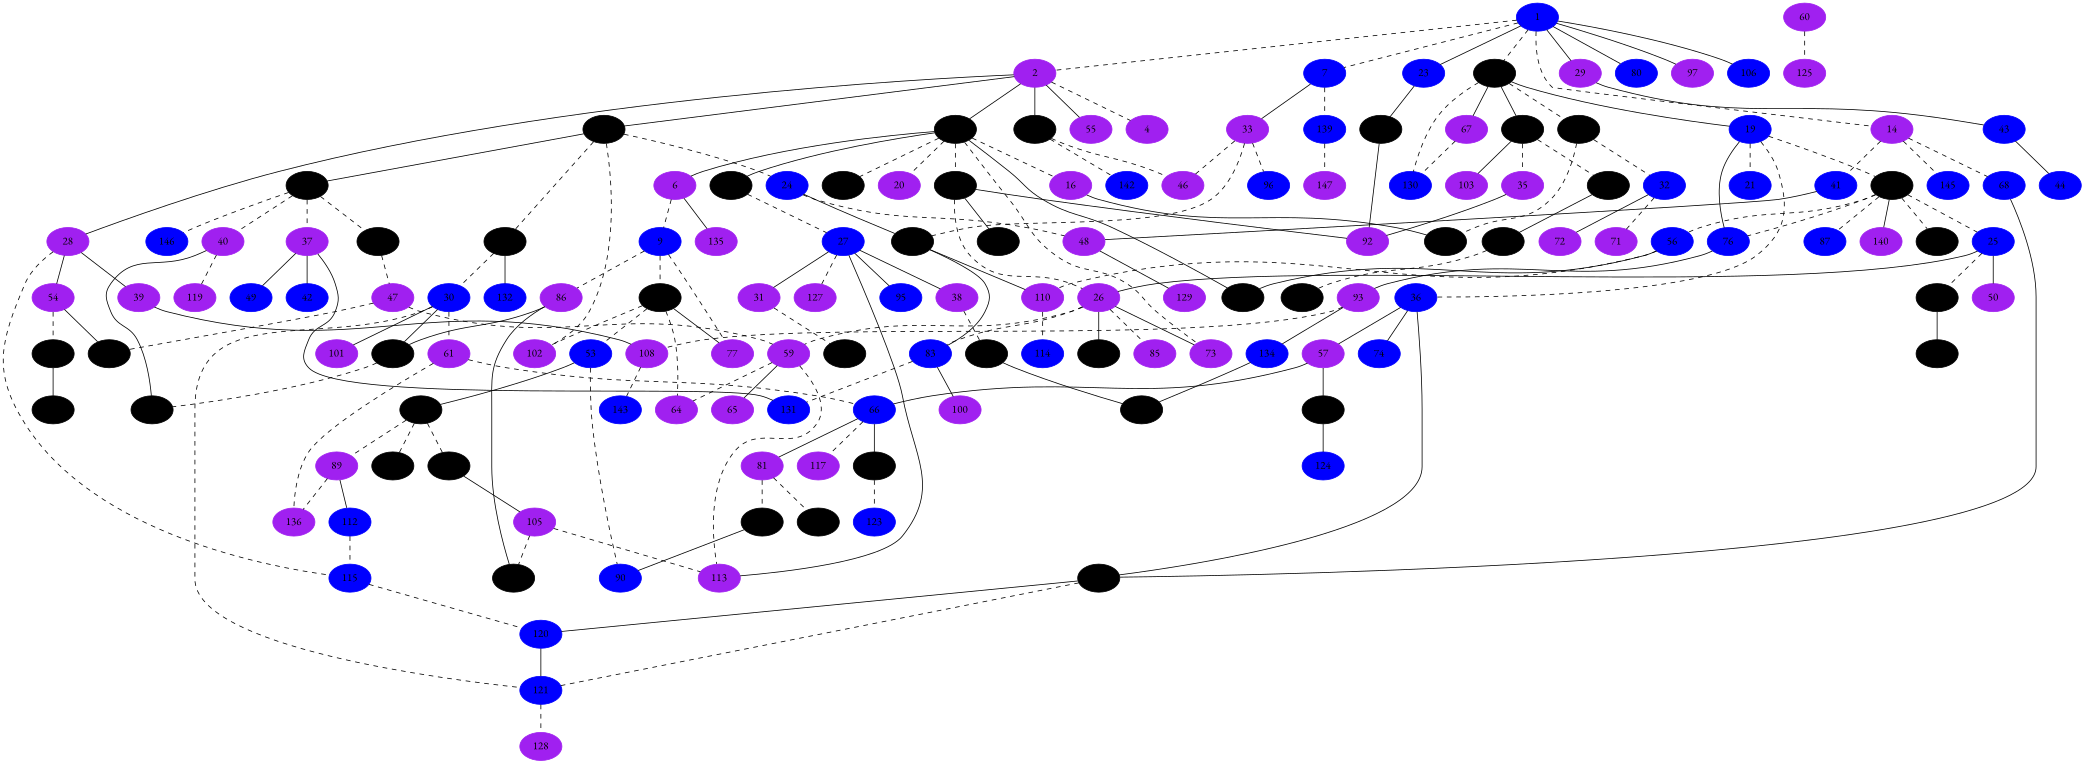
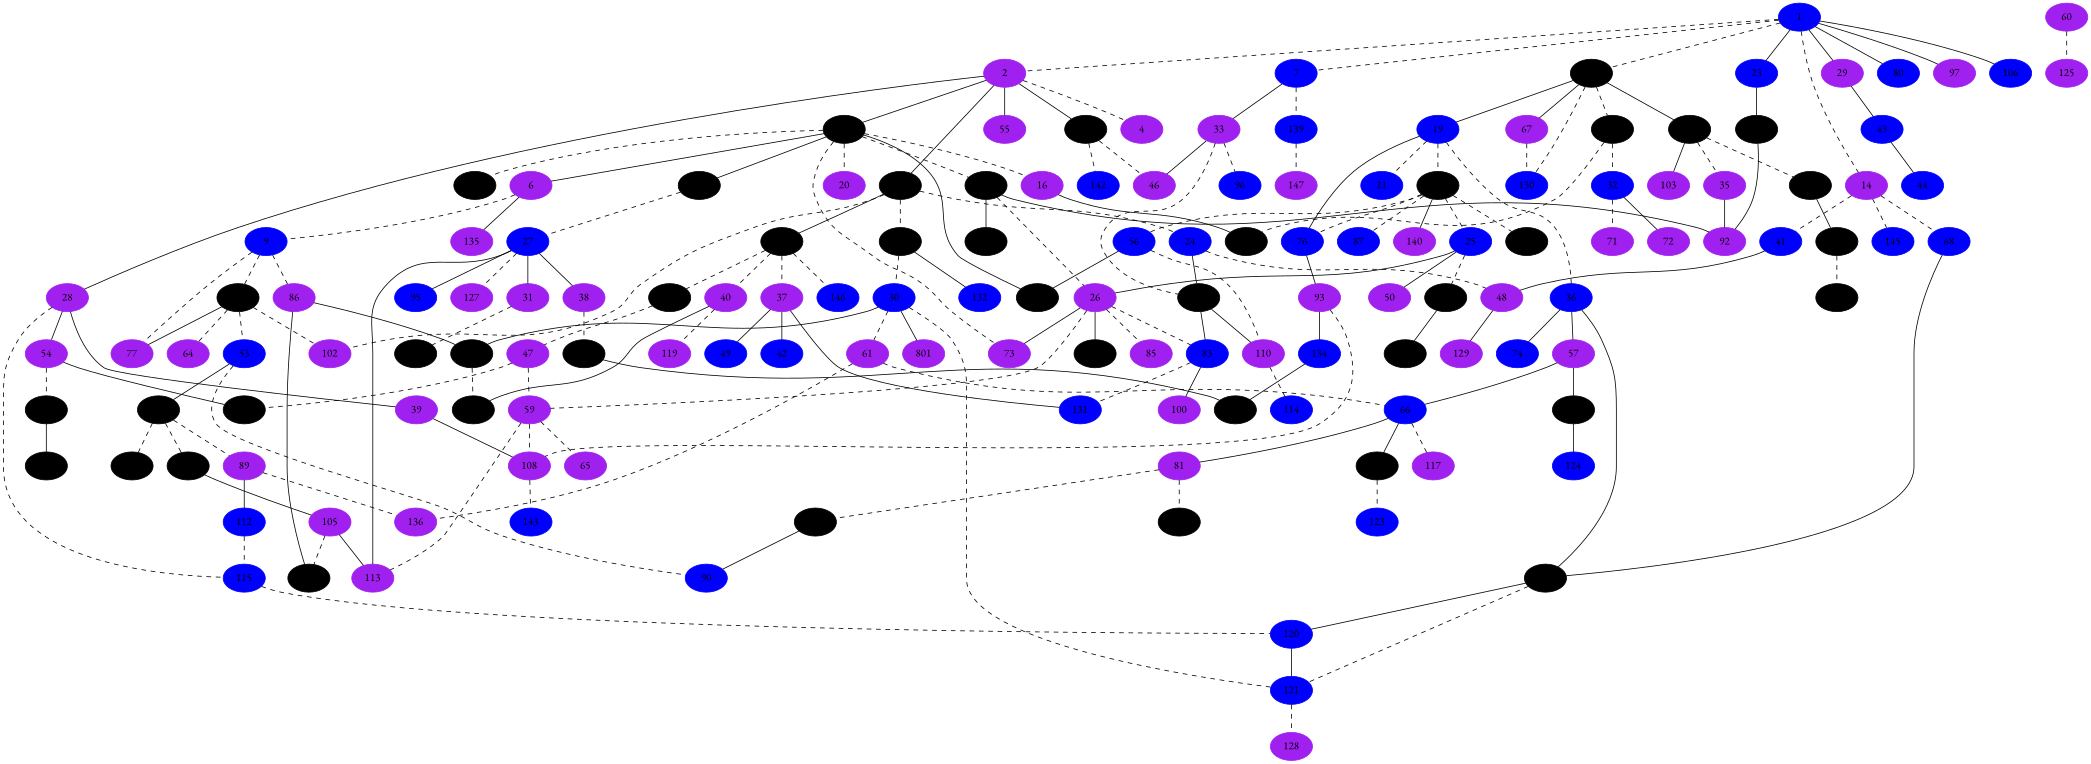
(1215, 157) -> (1187, 157)
(337, 354) -> (924, 354)
(735, 381) -> (529, 438)
(761, 382) -> (557, 438)
(627, 550) -> (351, 550)
